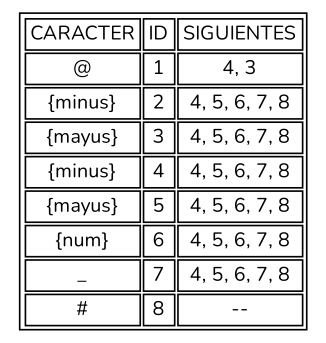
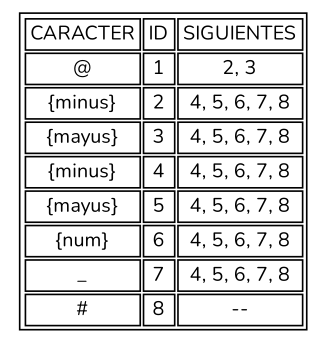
(240, 68) -> (240, 68)
